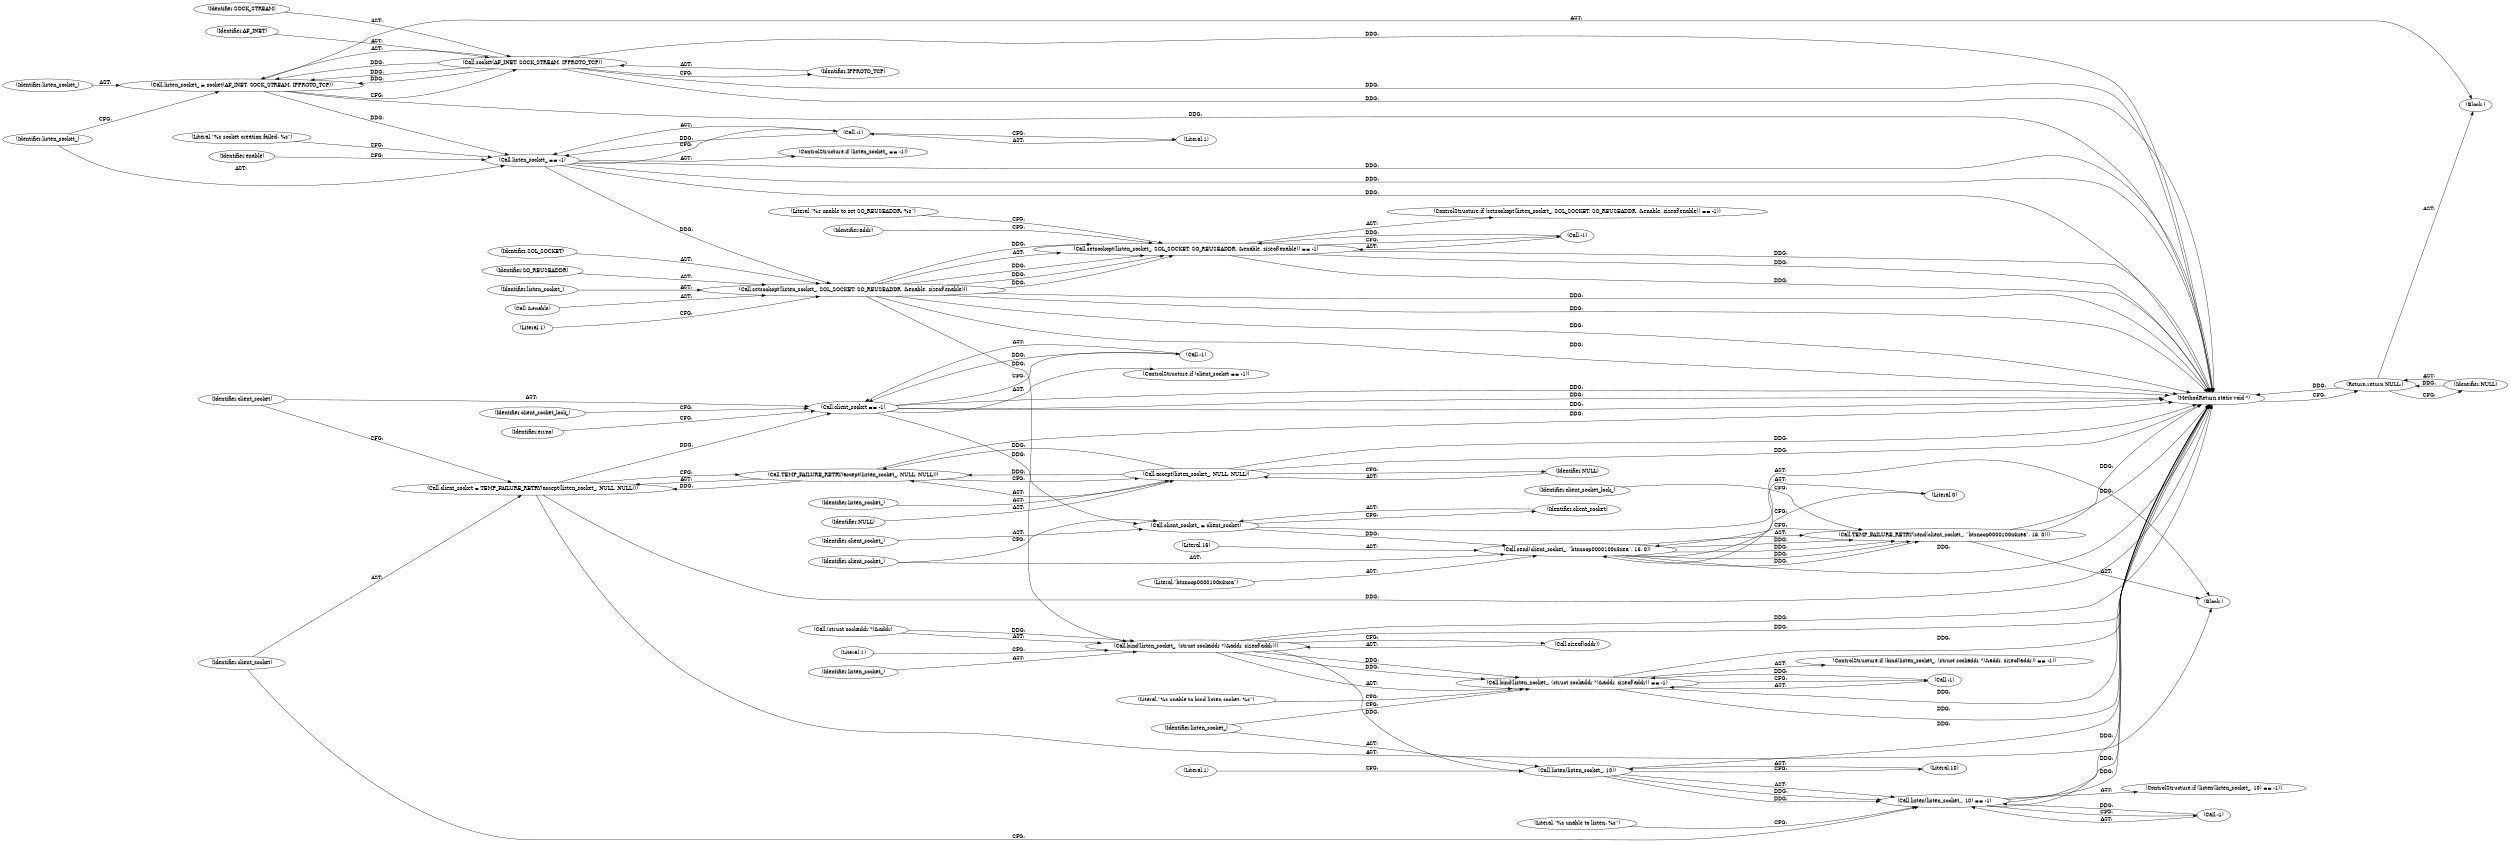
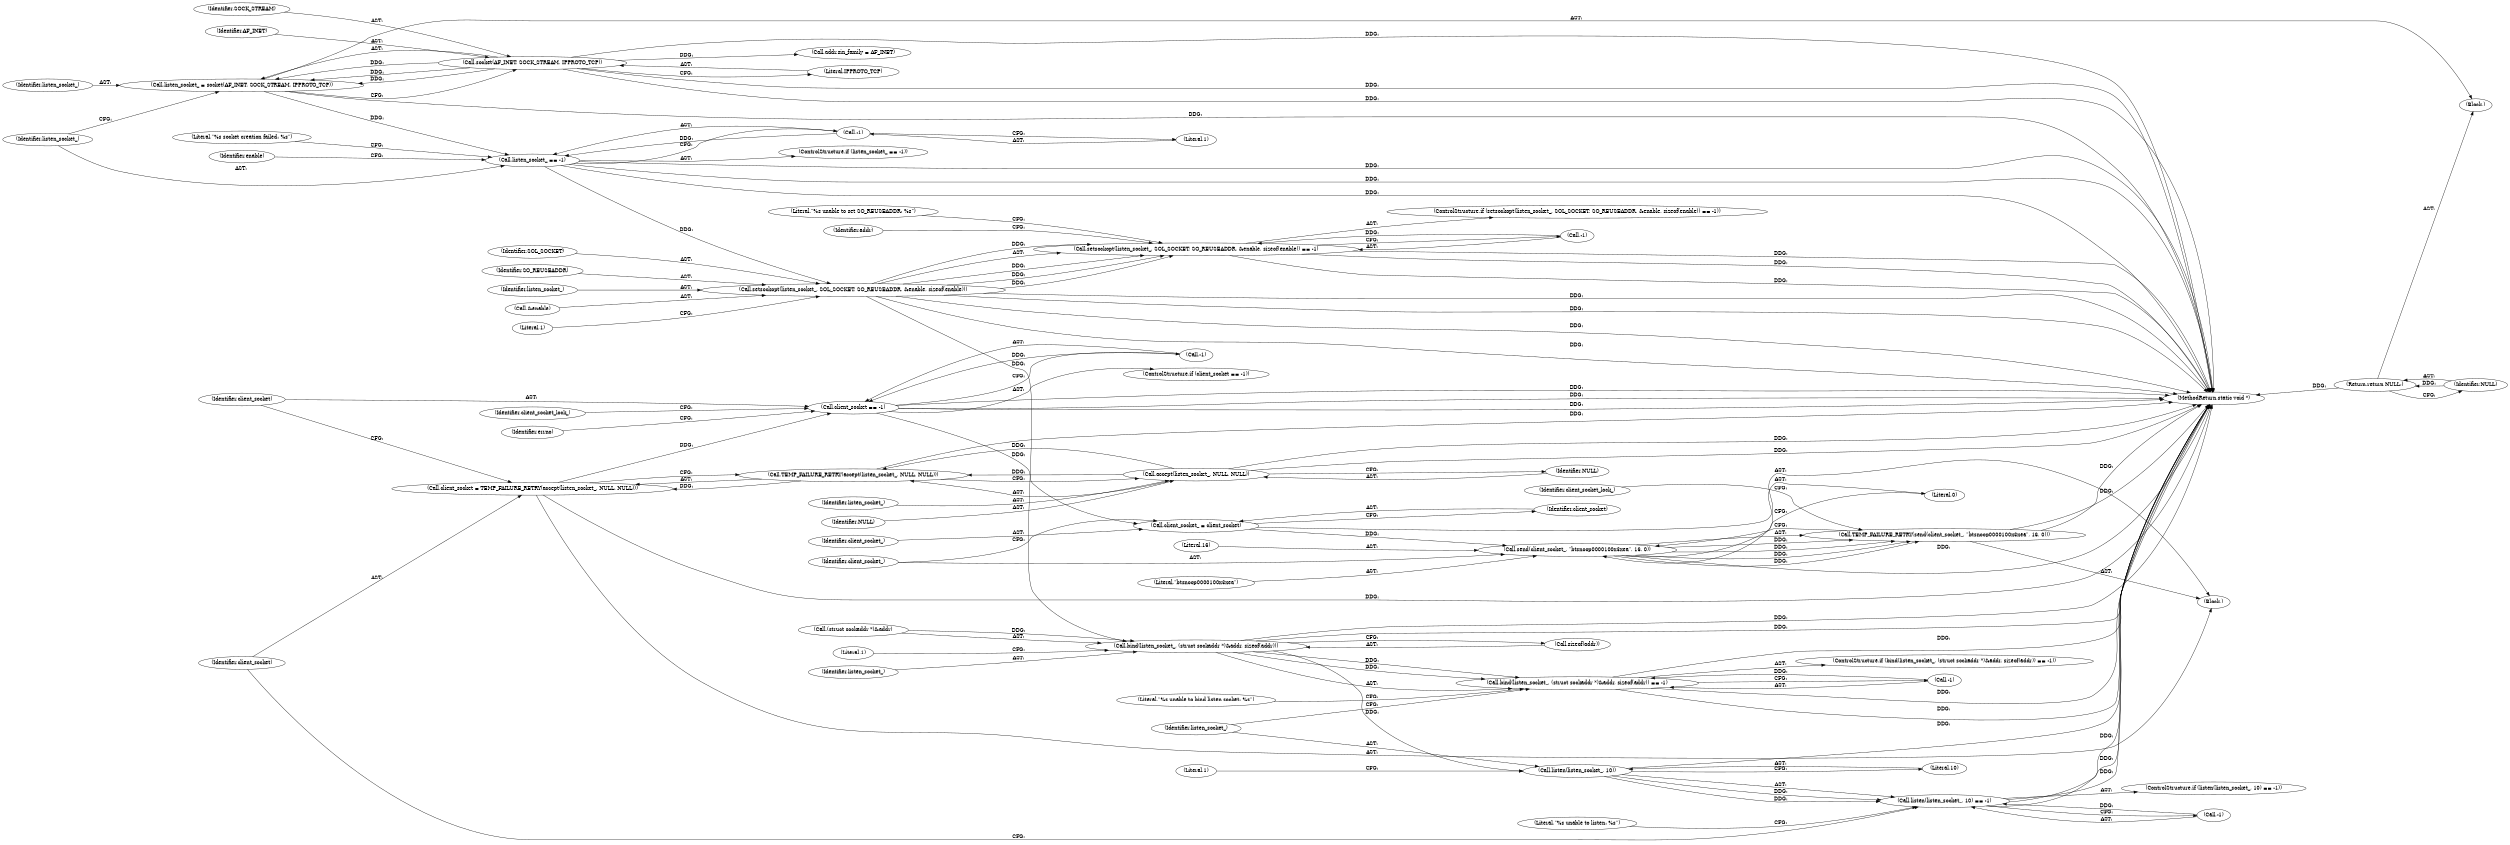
none -> (853, 53)
(853, 72) -> (853, 72)
(2308, 400) -> none
